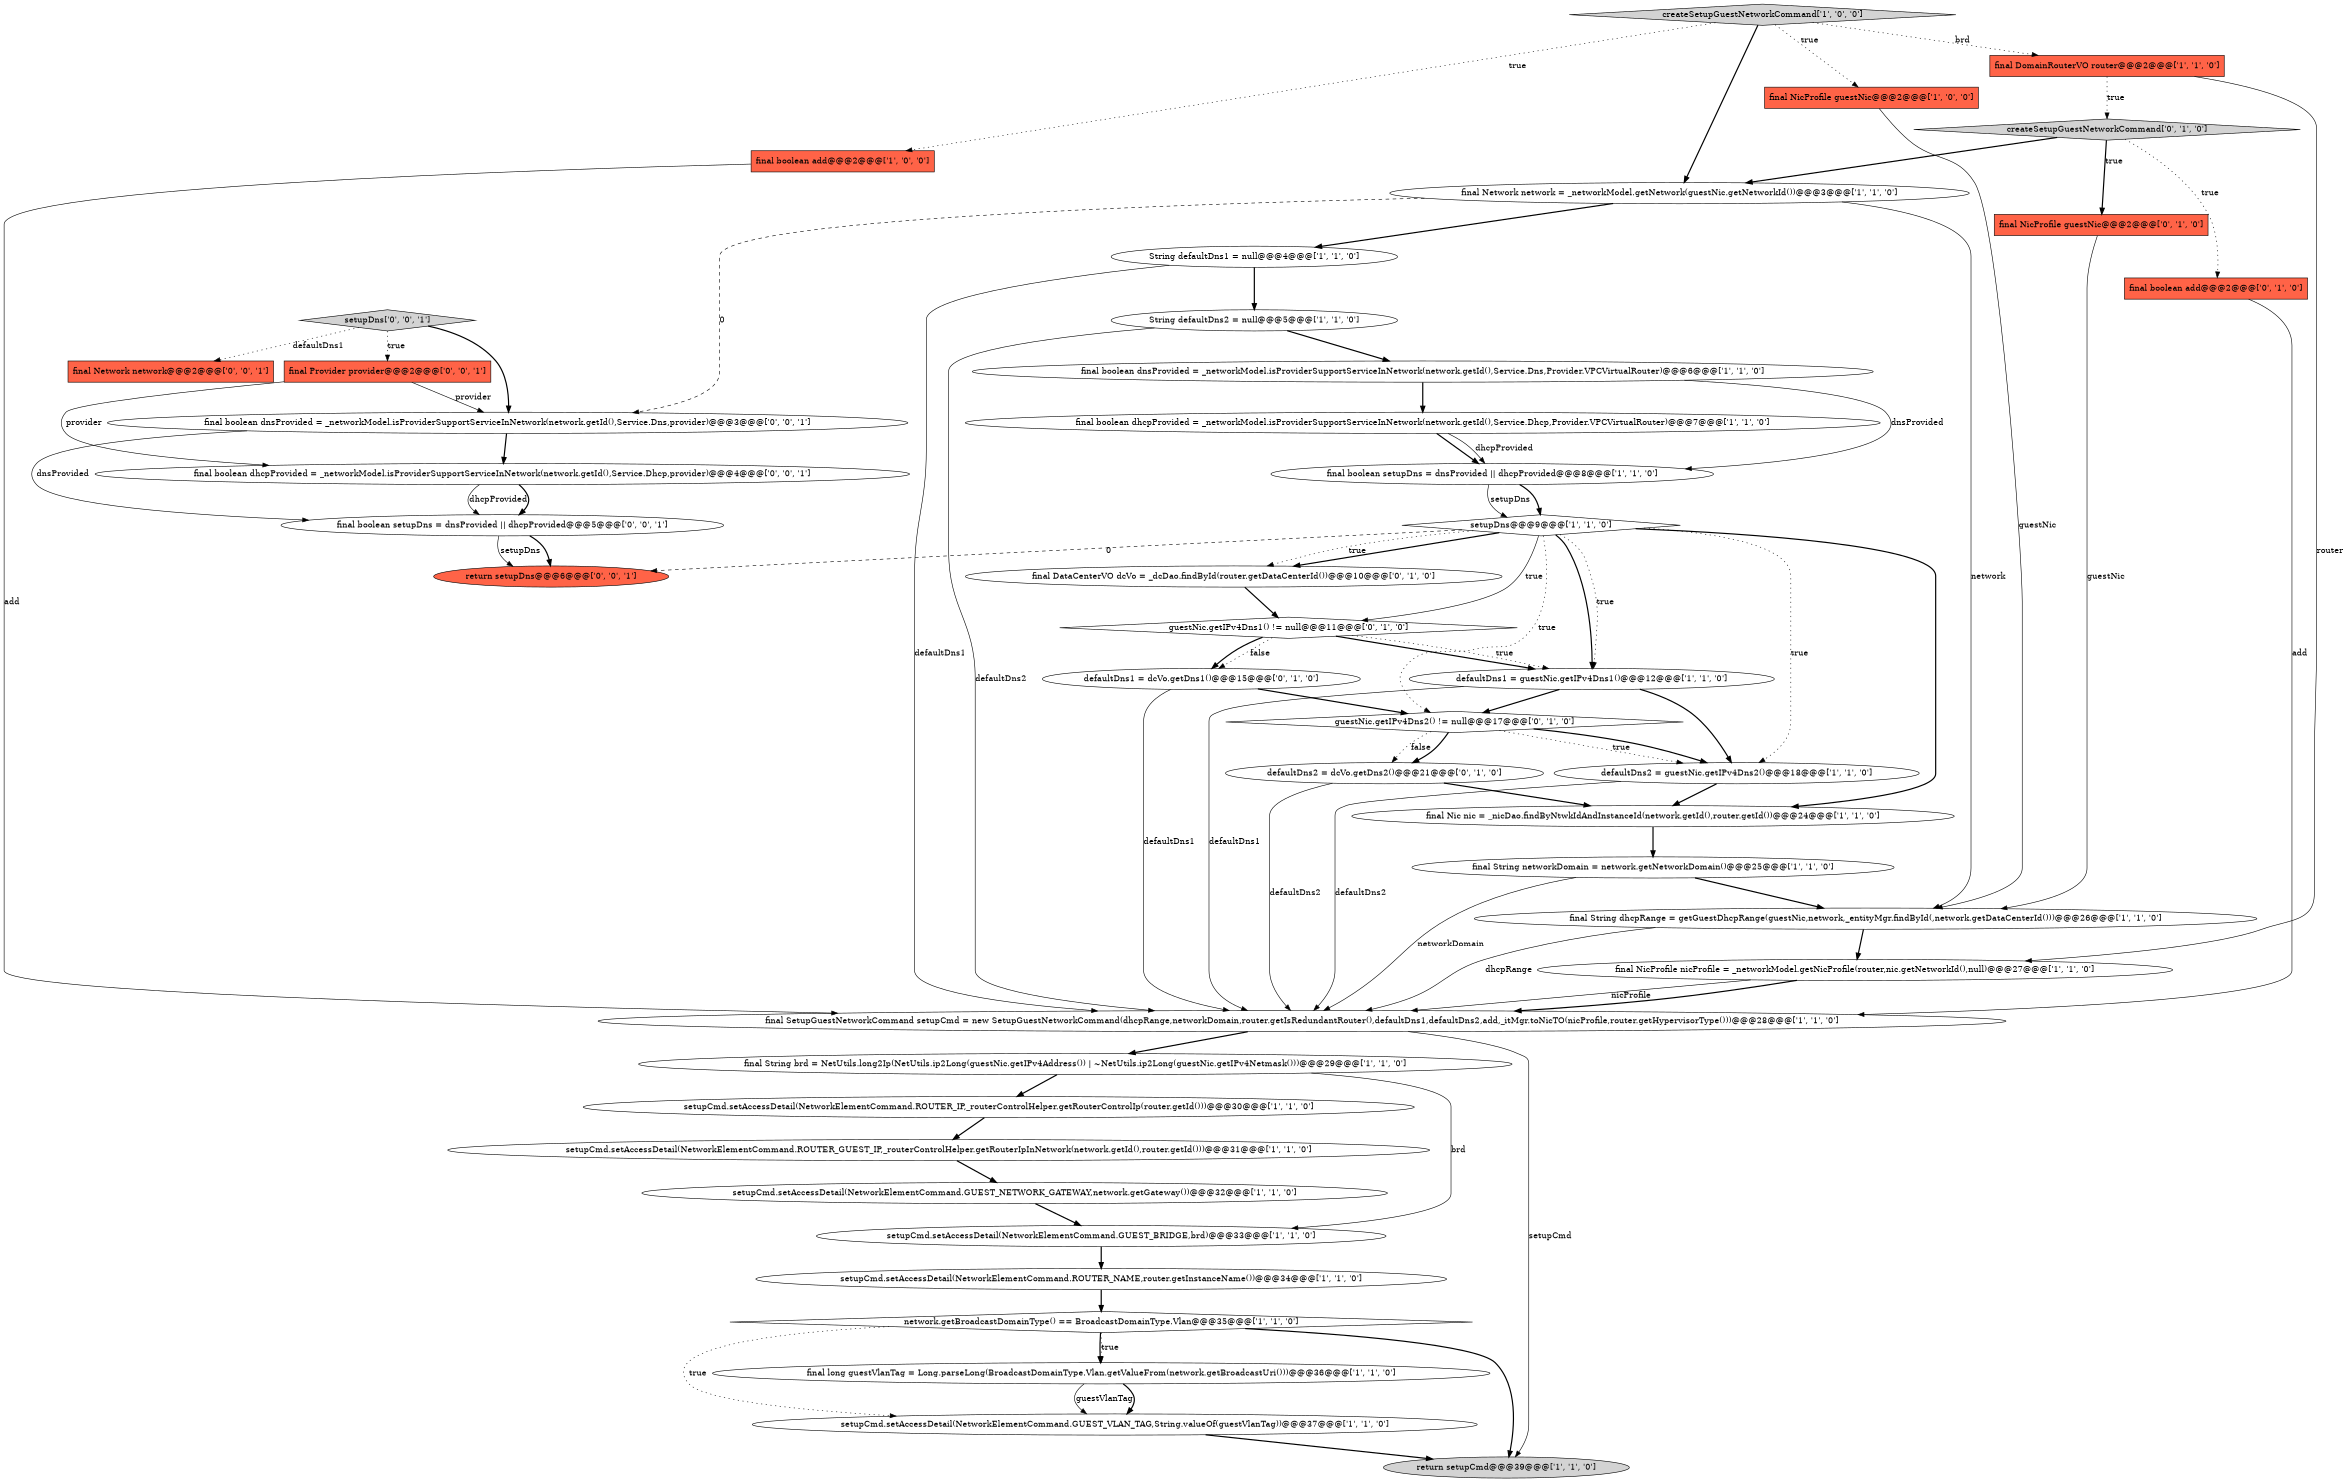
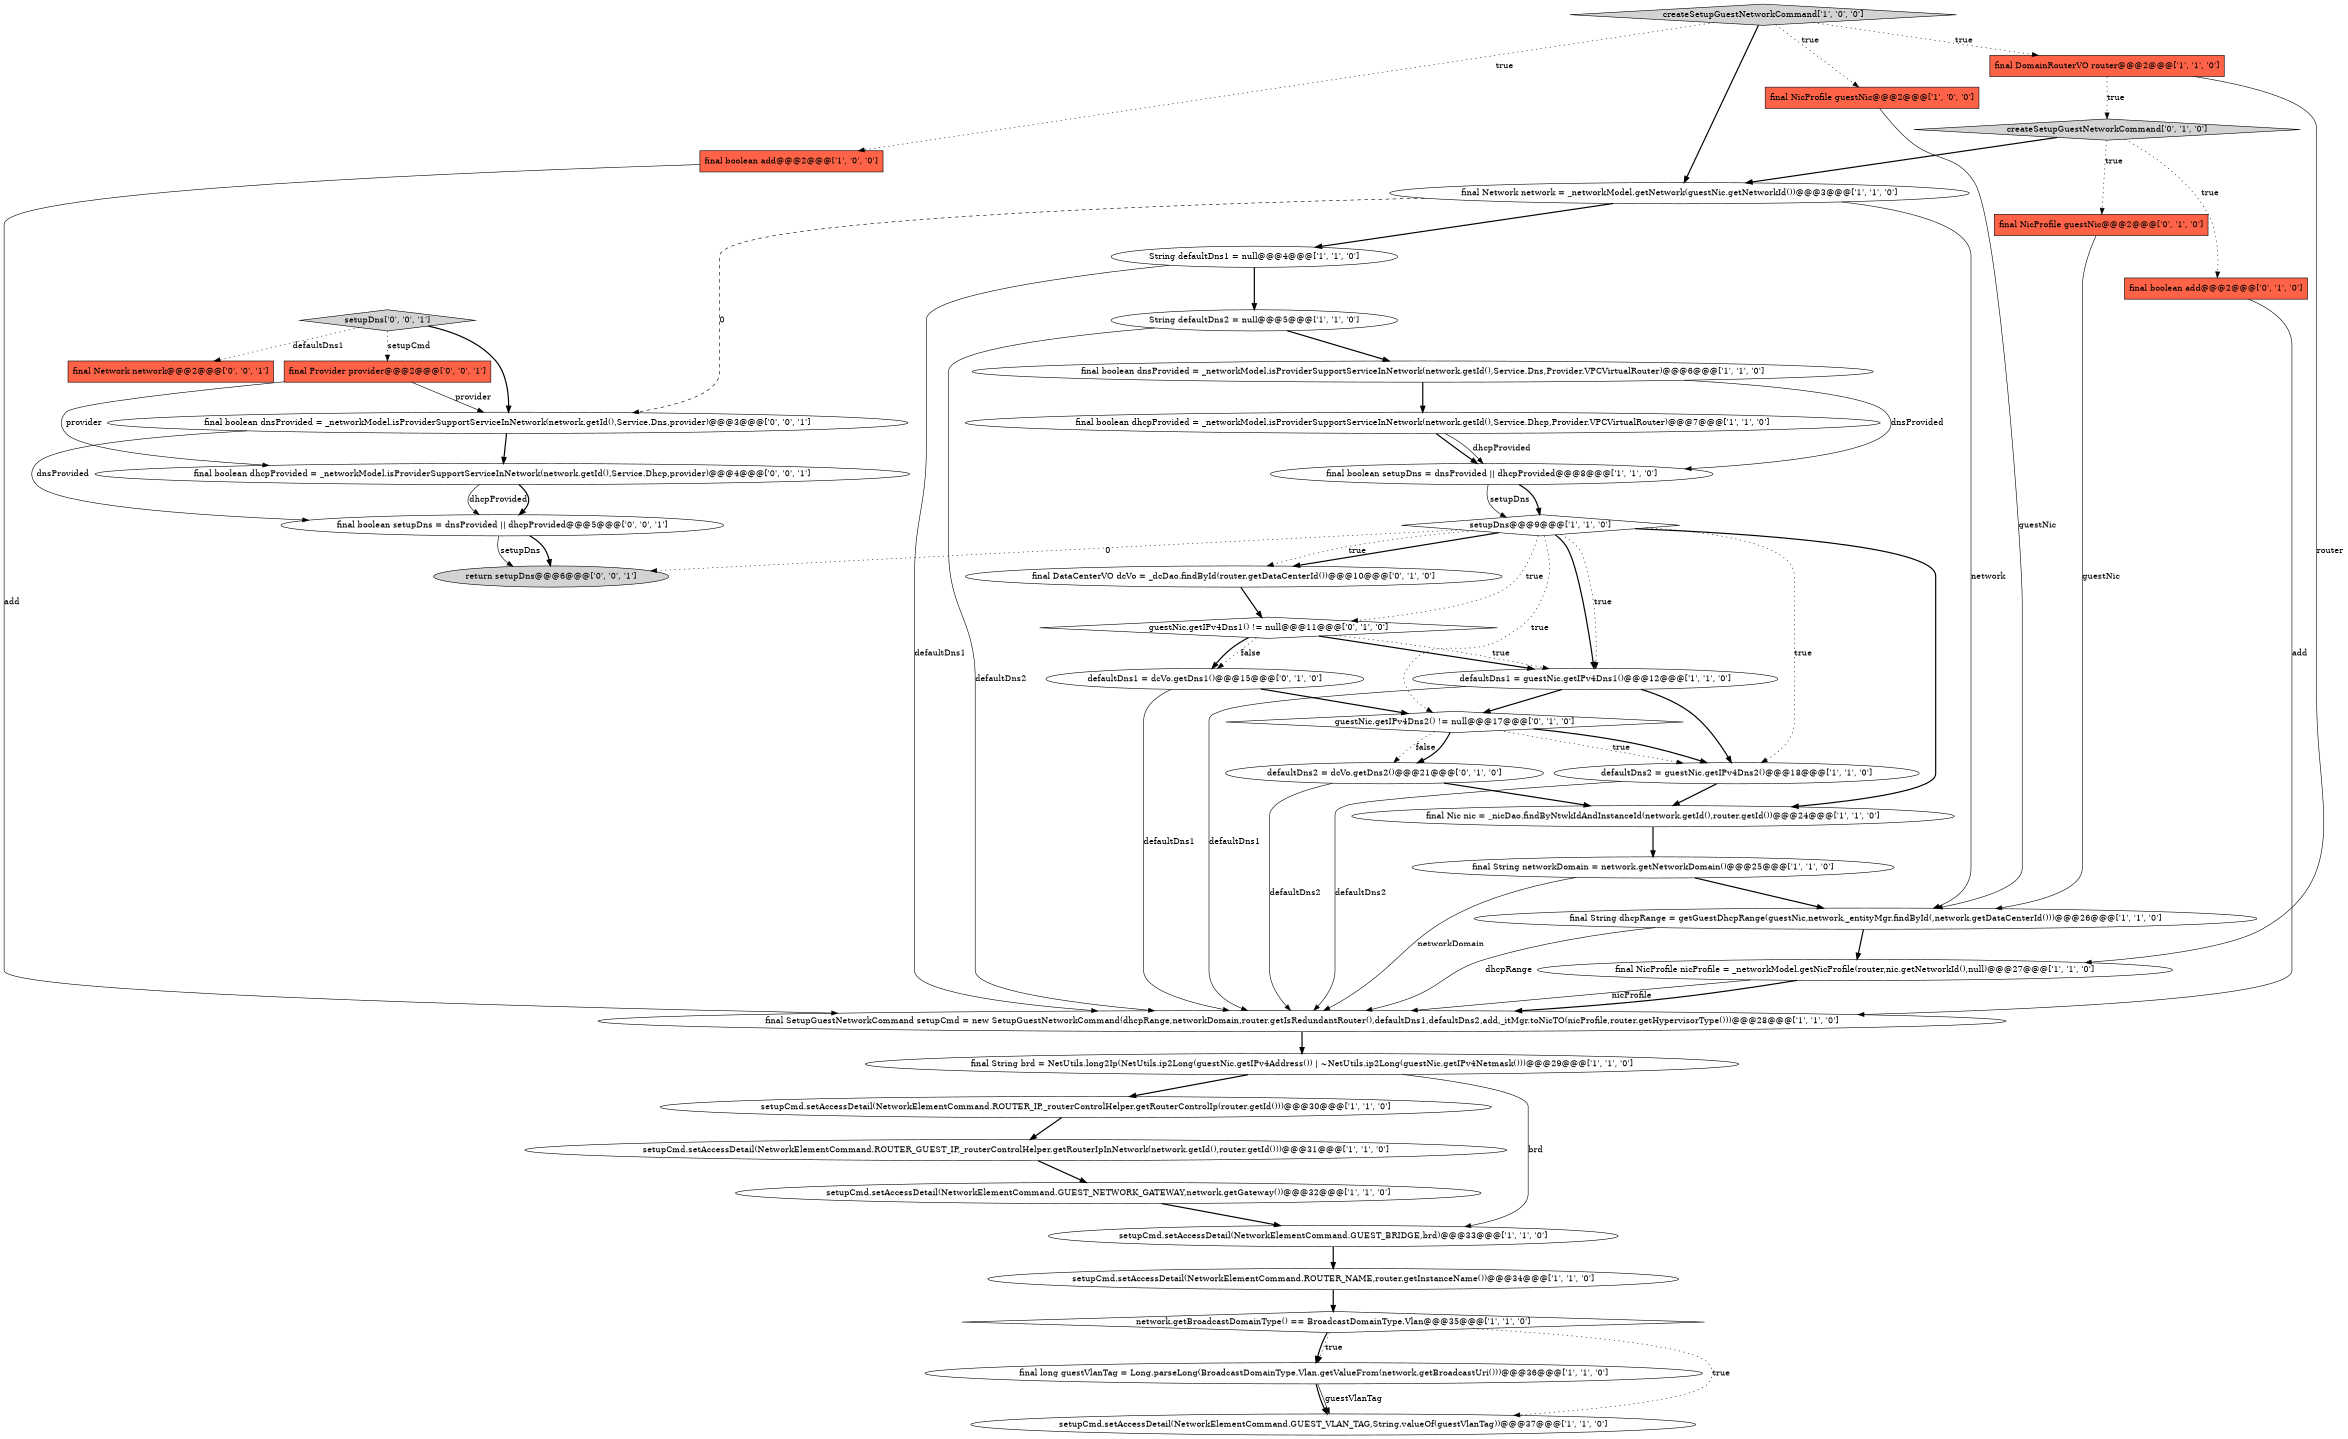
(1962, 40) -> (1964, 40)
(2104, 174) -> (2104, 174)
(397, 346) -> (409, 346)
(1059, 550) -> (1059, 550)
(551, 577) -> (551, 577)
(1469, 602) -> (1464, 604)
(1506, 1468) -> none
